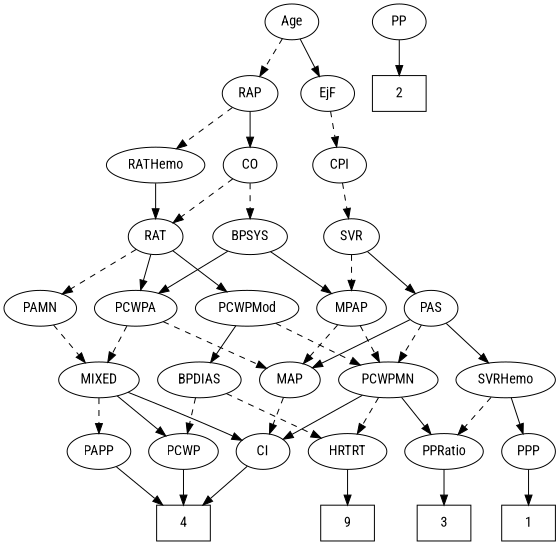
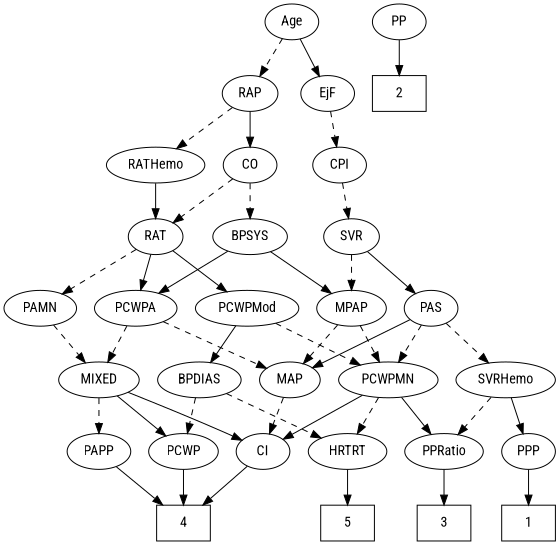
(464, 340) -> (464, 340)
(348, 523) -> (348, 523)
